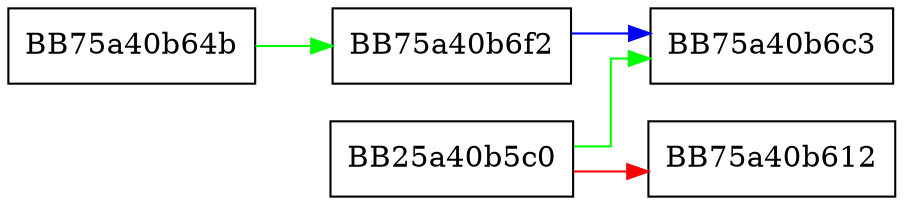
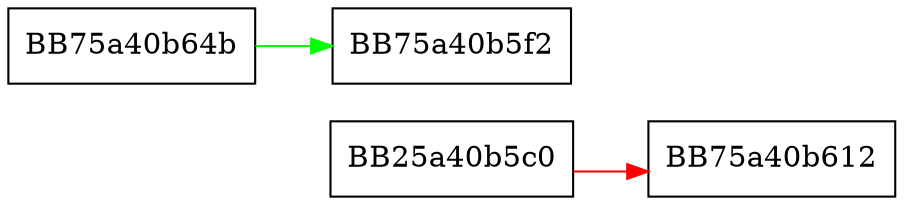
(452, 46) -> (452, 46)
(772, 46) -> none
